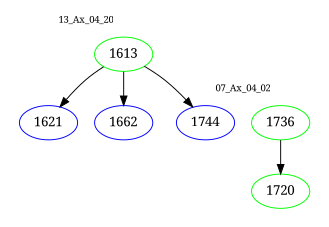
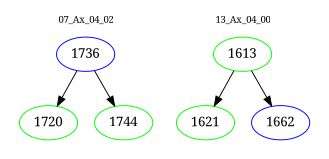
(86, 20) -> (243, 20)
(175, 89) -> (102, 84)
(49, 123) -> (206, 123)
(206, 123) -> (124, 123)
(281, 123) -> (86, 54)
